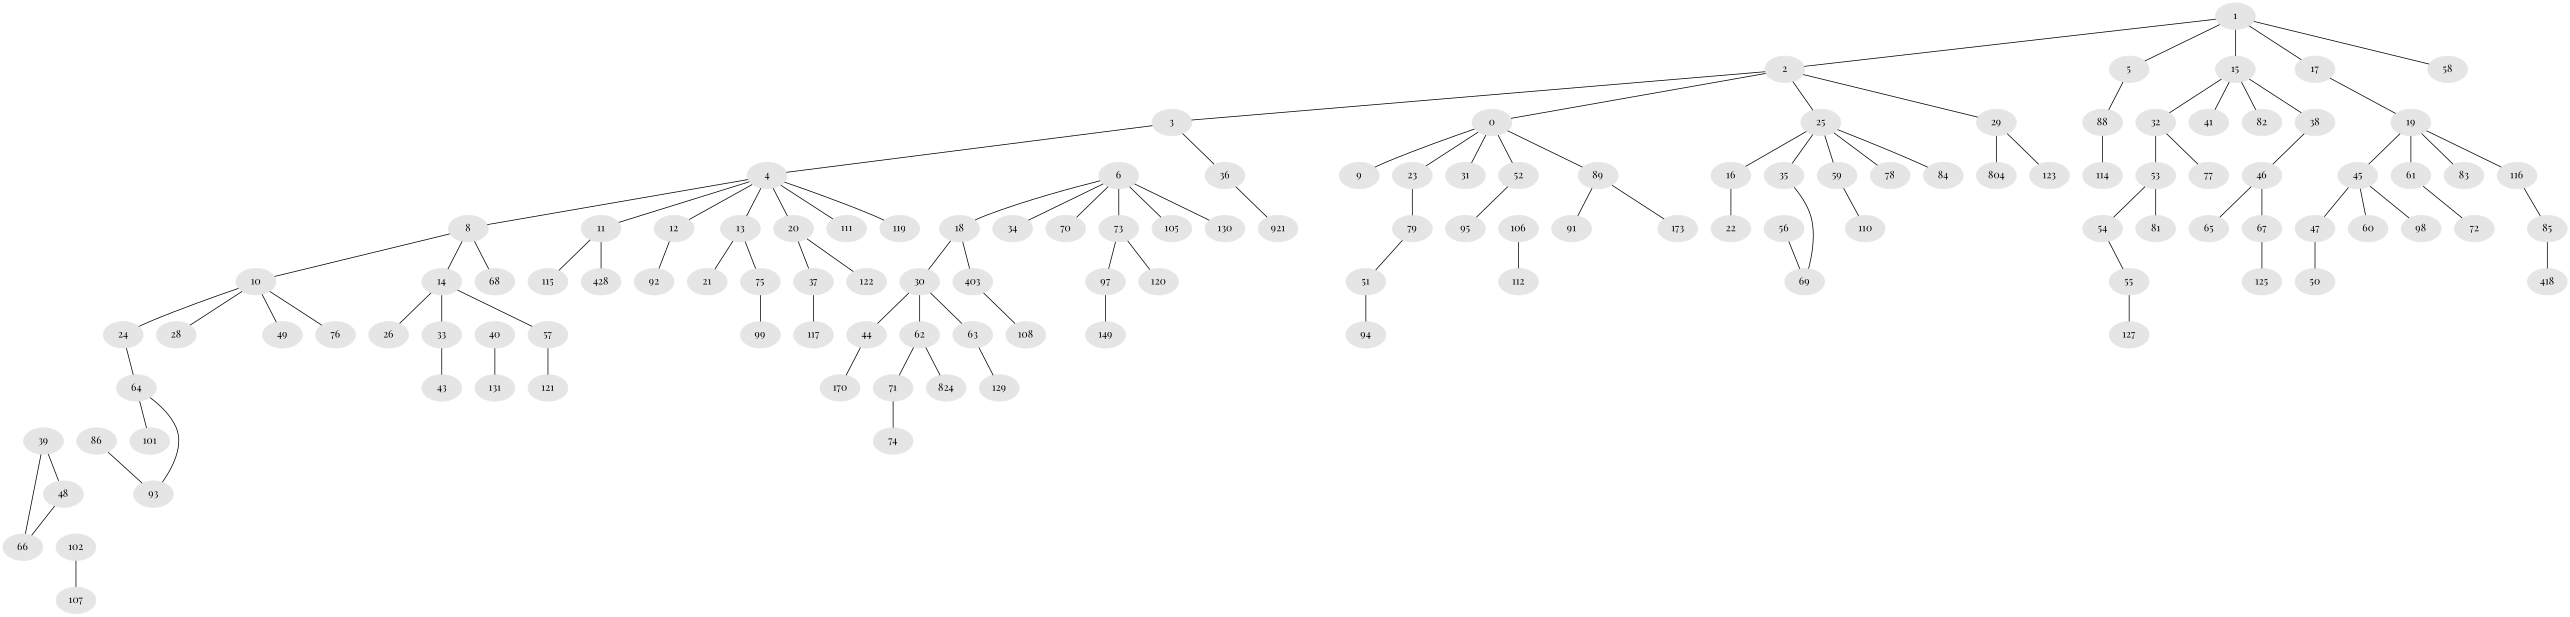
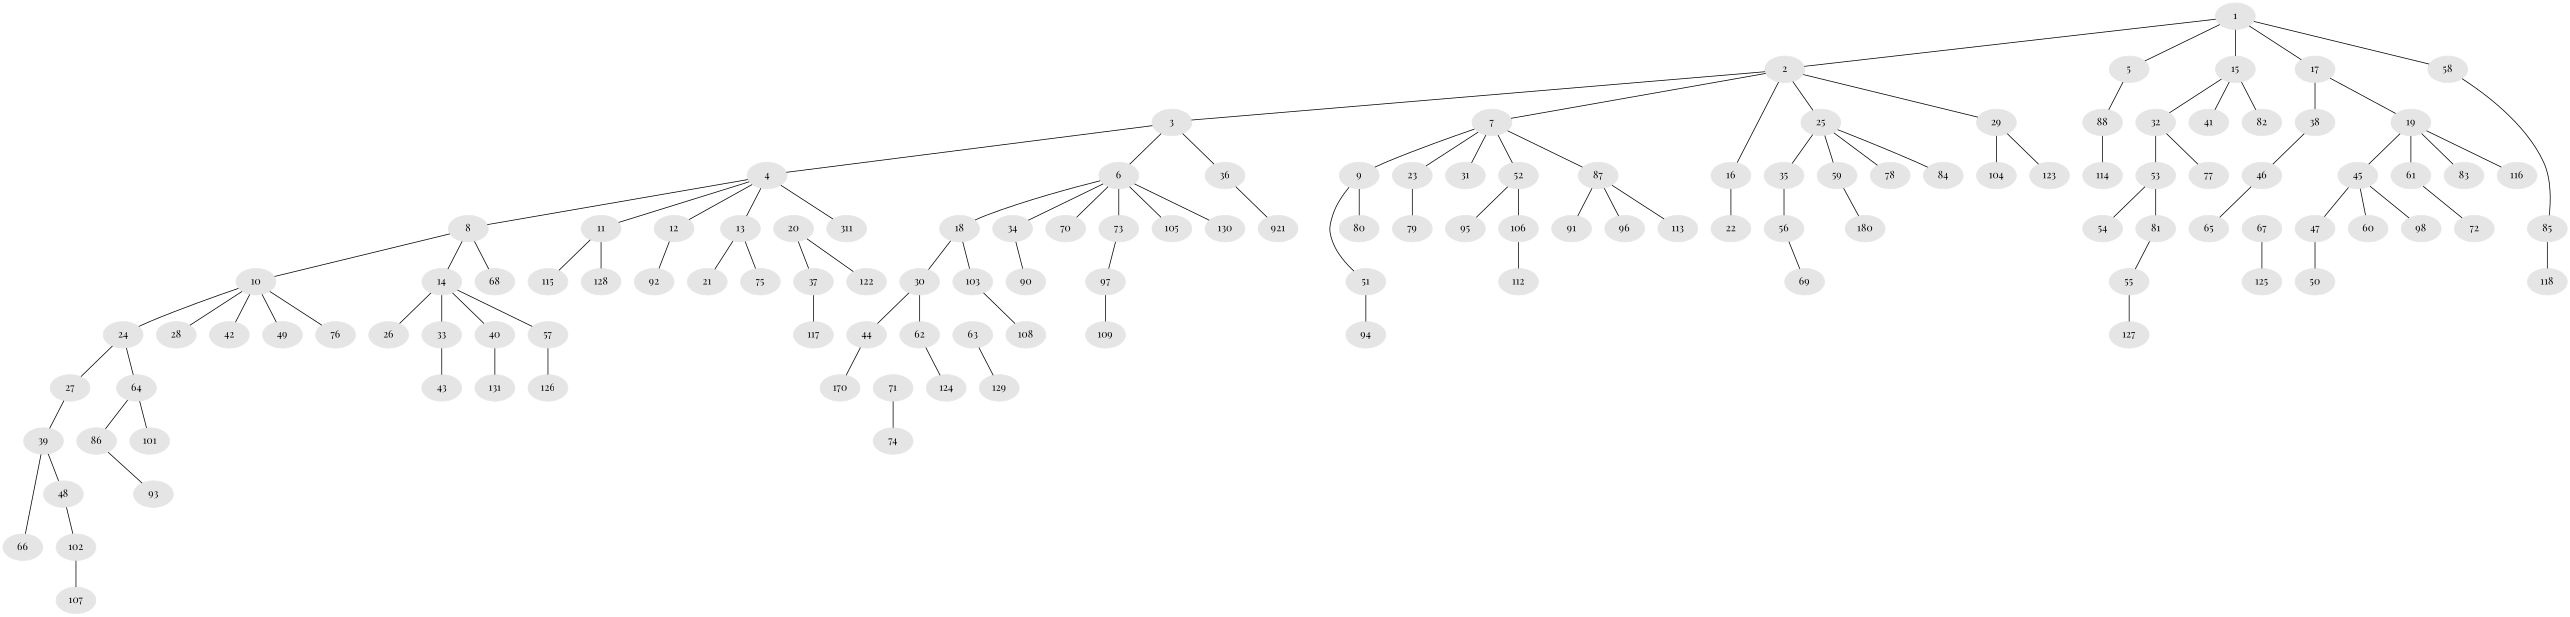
(2275, 96) -> (2315, 96)
(1492, 122) -> (1492, 122)
none -> (1145, 149)
(1776, 149) -> (1758, 122)
(1598, 176) -> (1598, 176)
(1996, 176) -> (1996, 176)
(780, 202) -> none
none -> (1519, 202)
(2262, 202) -> none
(2532, 202) -> (2527, 135)
(1813, 226) -> (1784, 202)
(847, 229) -> (847, 229)
(900, 229) -> none
none -> (1359, 229)
none -> (1625, 229)
(1678, 229) -> (1678, 229)
(1865, 229) -> (1865, 229)
(1389, 255) -> (1330, 230)
(2116, 255) -> (2142, 255)
(601, 282) -> (601, 282)
(973, 282) -> (973, 282)
none -> (1026, 282)
(1159, 282) -> none
(2547, 282) -> (2547, 282)
none -> (468, 308)
(946, 308) -> none
none -> (229, 335)
(760, 335) -> none
(1106, 335) -> (1106, 335)
(906, 361) -> none
none -> (70, 388)
(548, 388) -> (548, 388)
(946, 388) -> (946, 388)
(178, 436) -> (117, 414)
(43, 521) -> (70, 521)
